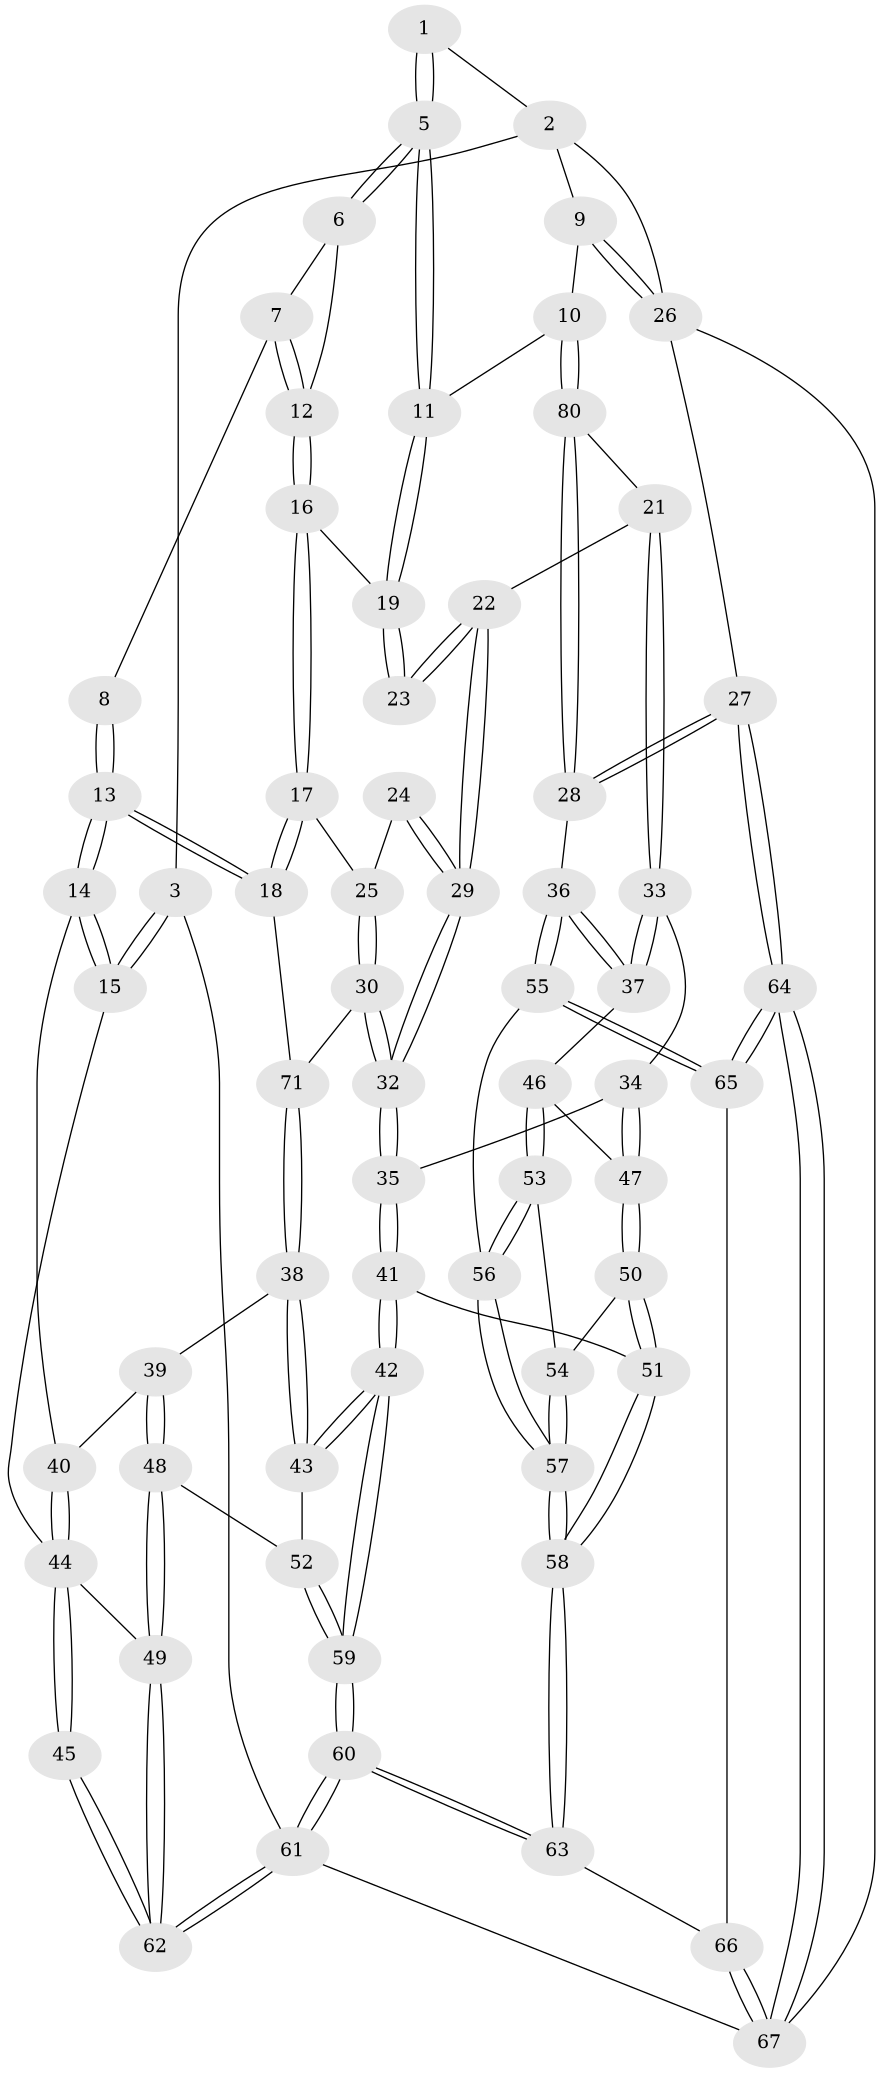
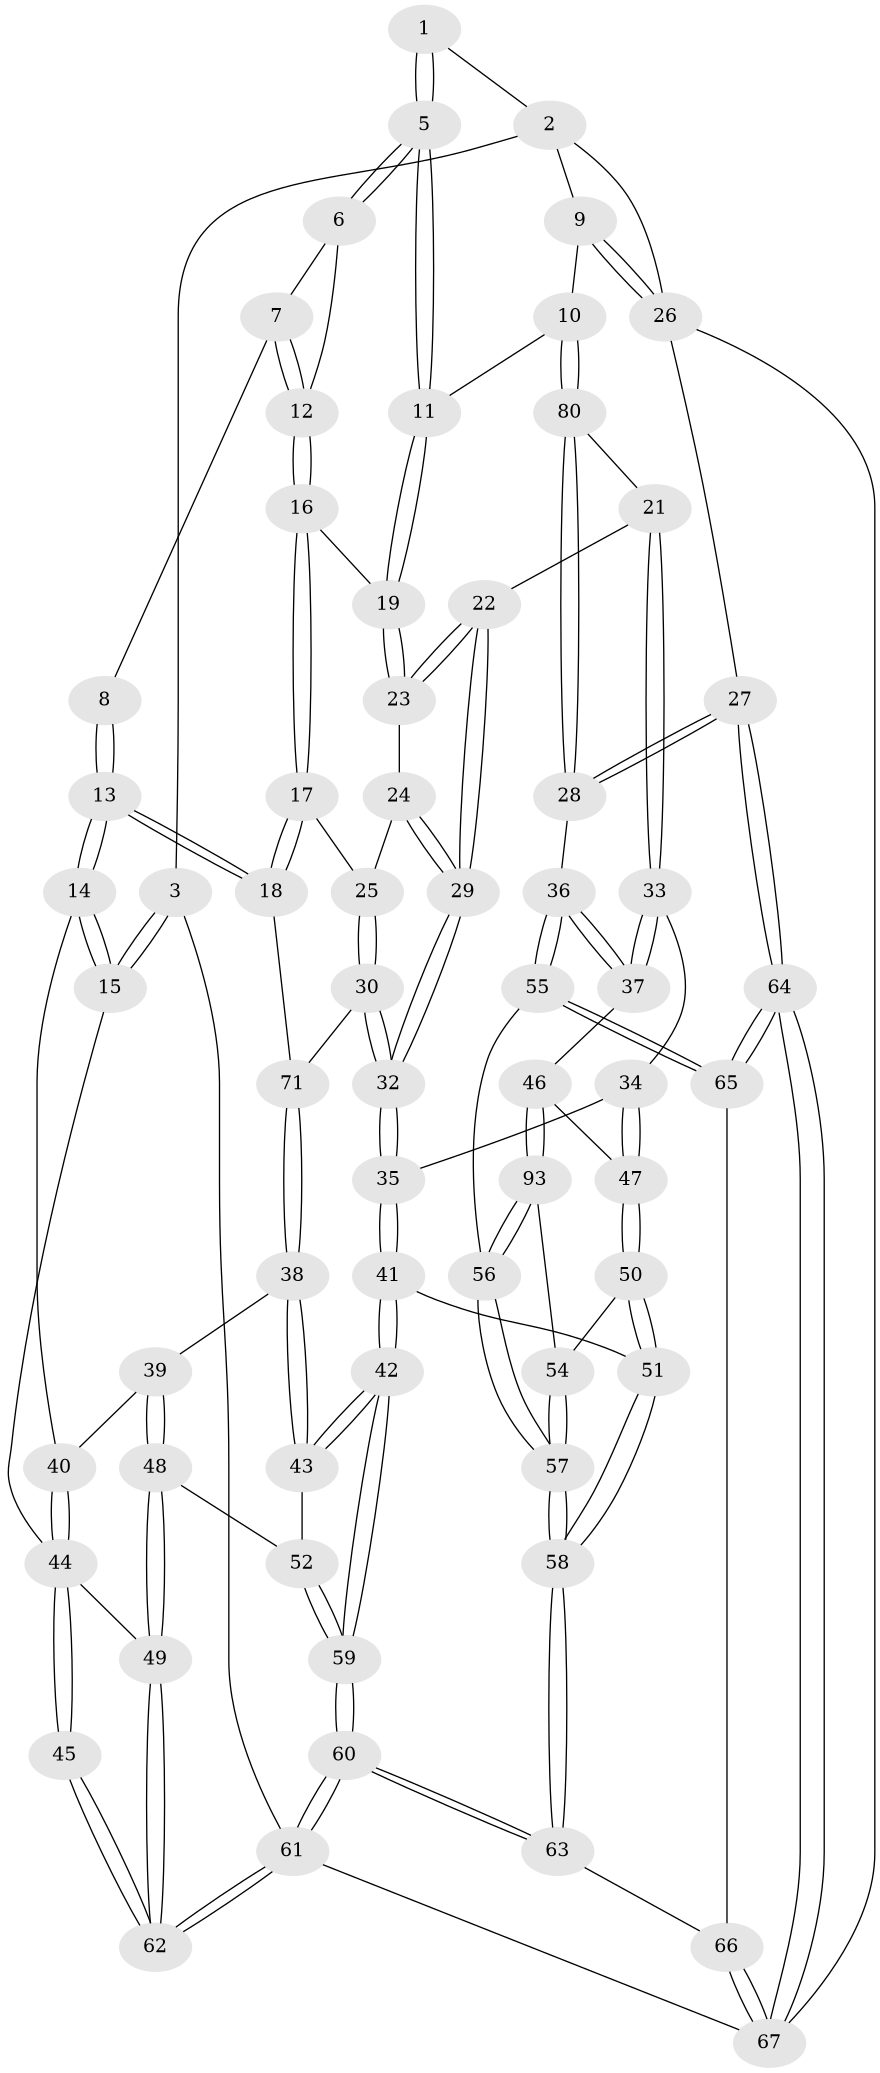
none -> (399, 749)
(535, 1180) -> (535, 1180)
